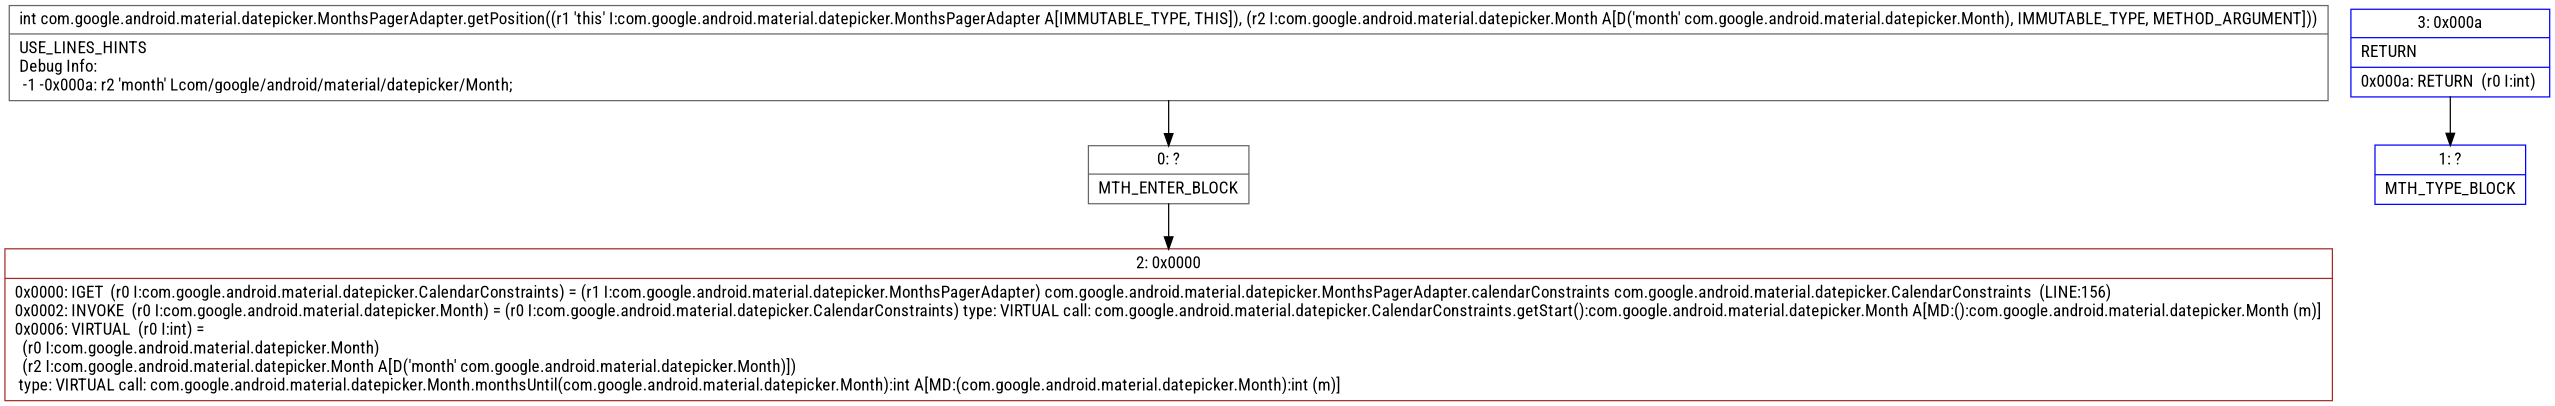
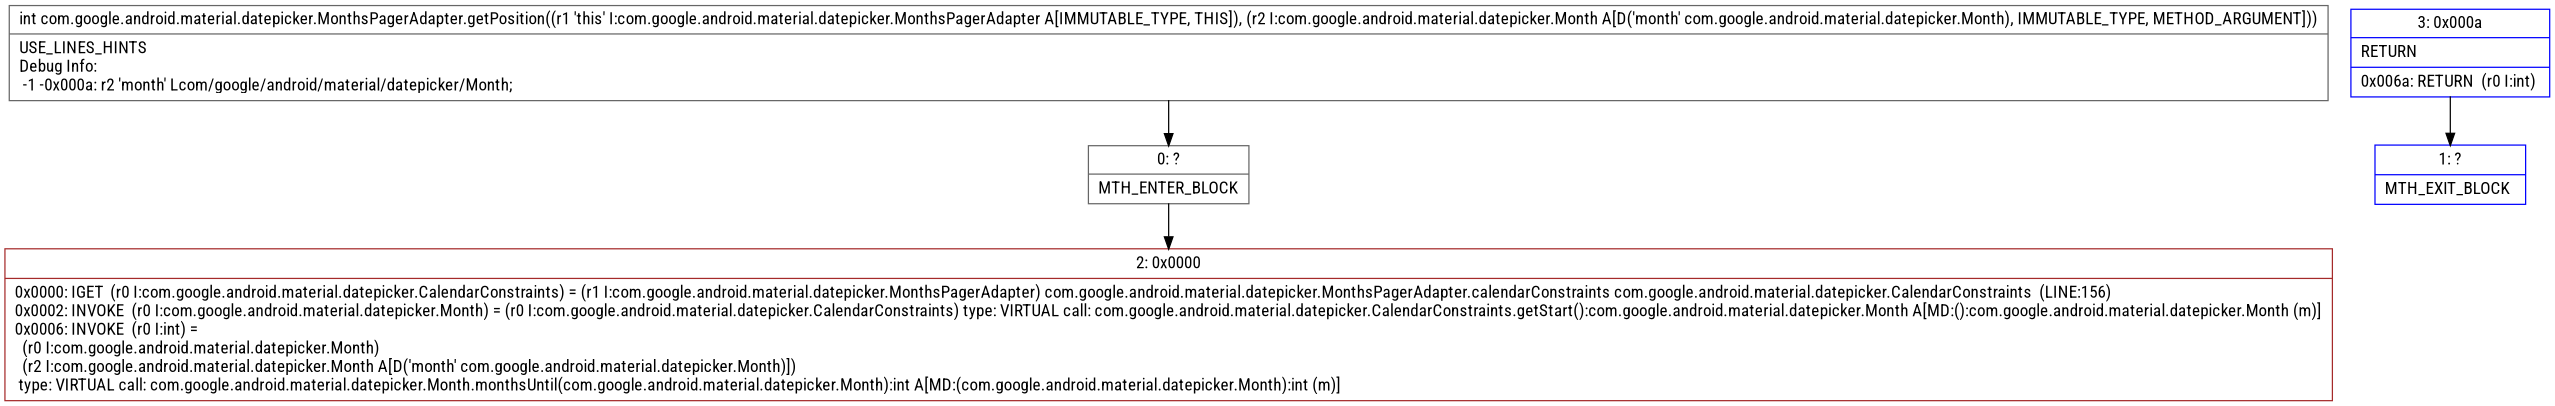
(2450, 81) -> (2450, 81)
(2450, 189) -> (2448, 189)
(112, 330) -> (109, 330)
